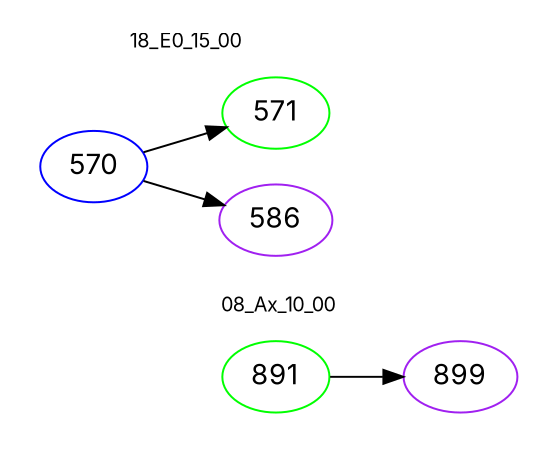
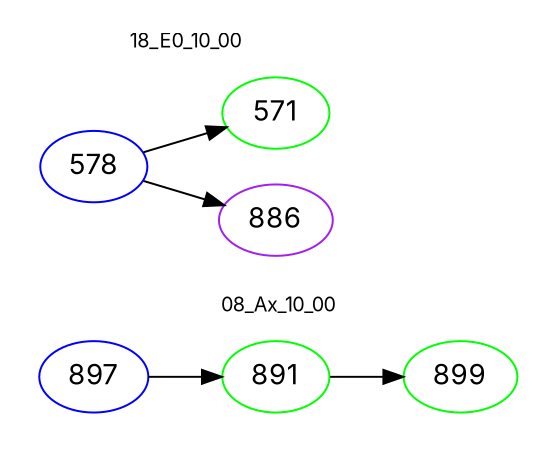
(186, 43) -> (186, 43)
(94, 167) -> (94, 167)
(276, 220) -> (276, 220)
none -> (94, 377)
(461, 377) -> (461, 377)
